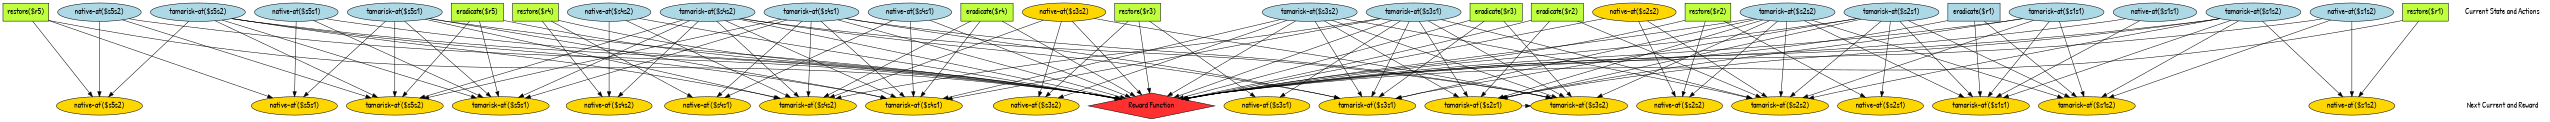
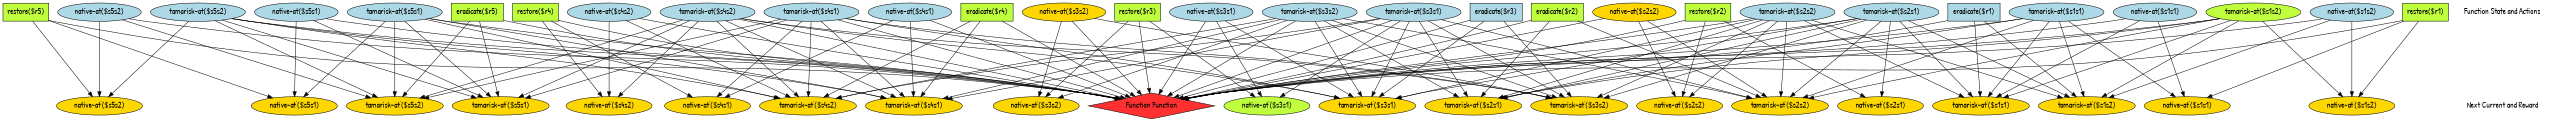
none -> (1211, 12)
(1496, 12) -> (1496, 12)
(2253, 12) -> (2253, 12)
(2503, 12) -> (2503, 12)
(944, 56) -> (1026, 62)
(1152, 106) -> (1152, 106)
(1267, 106) -> (1267, 106)
(1524, 106) -> (1680, 76)
none -> (2187, 106)
